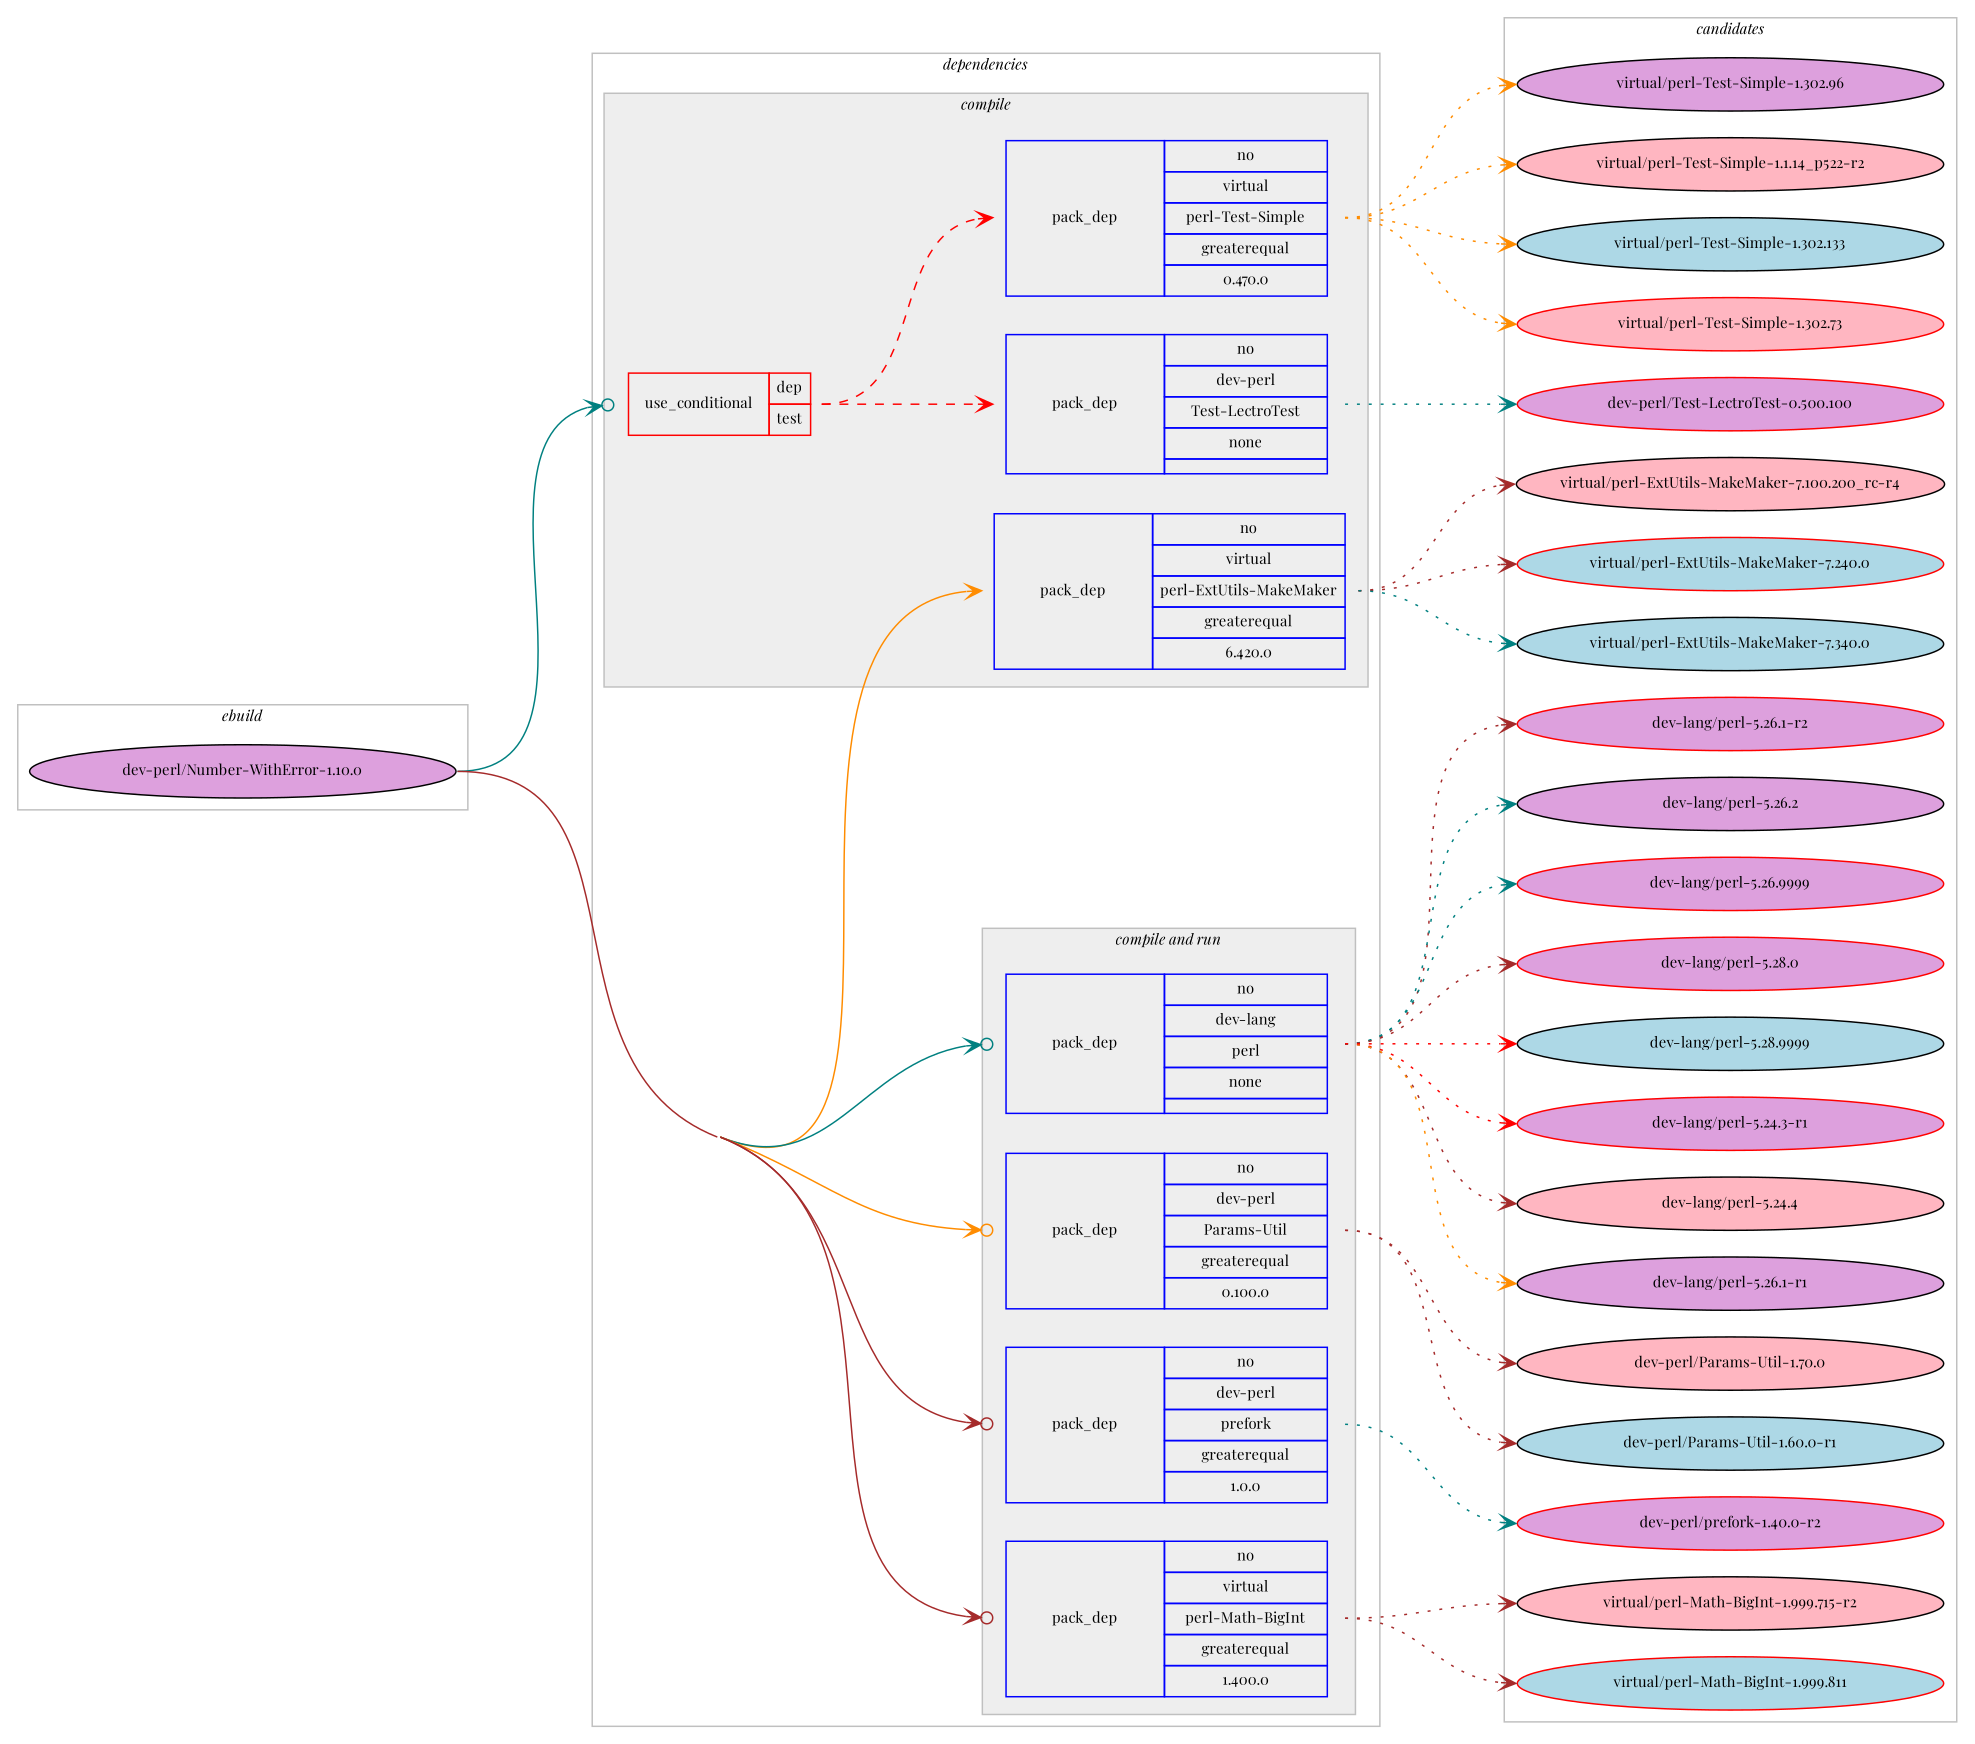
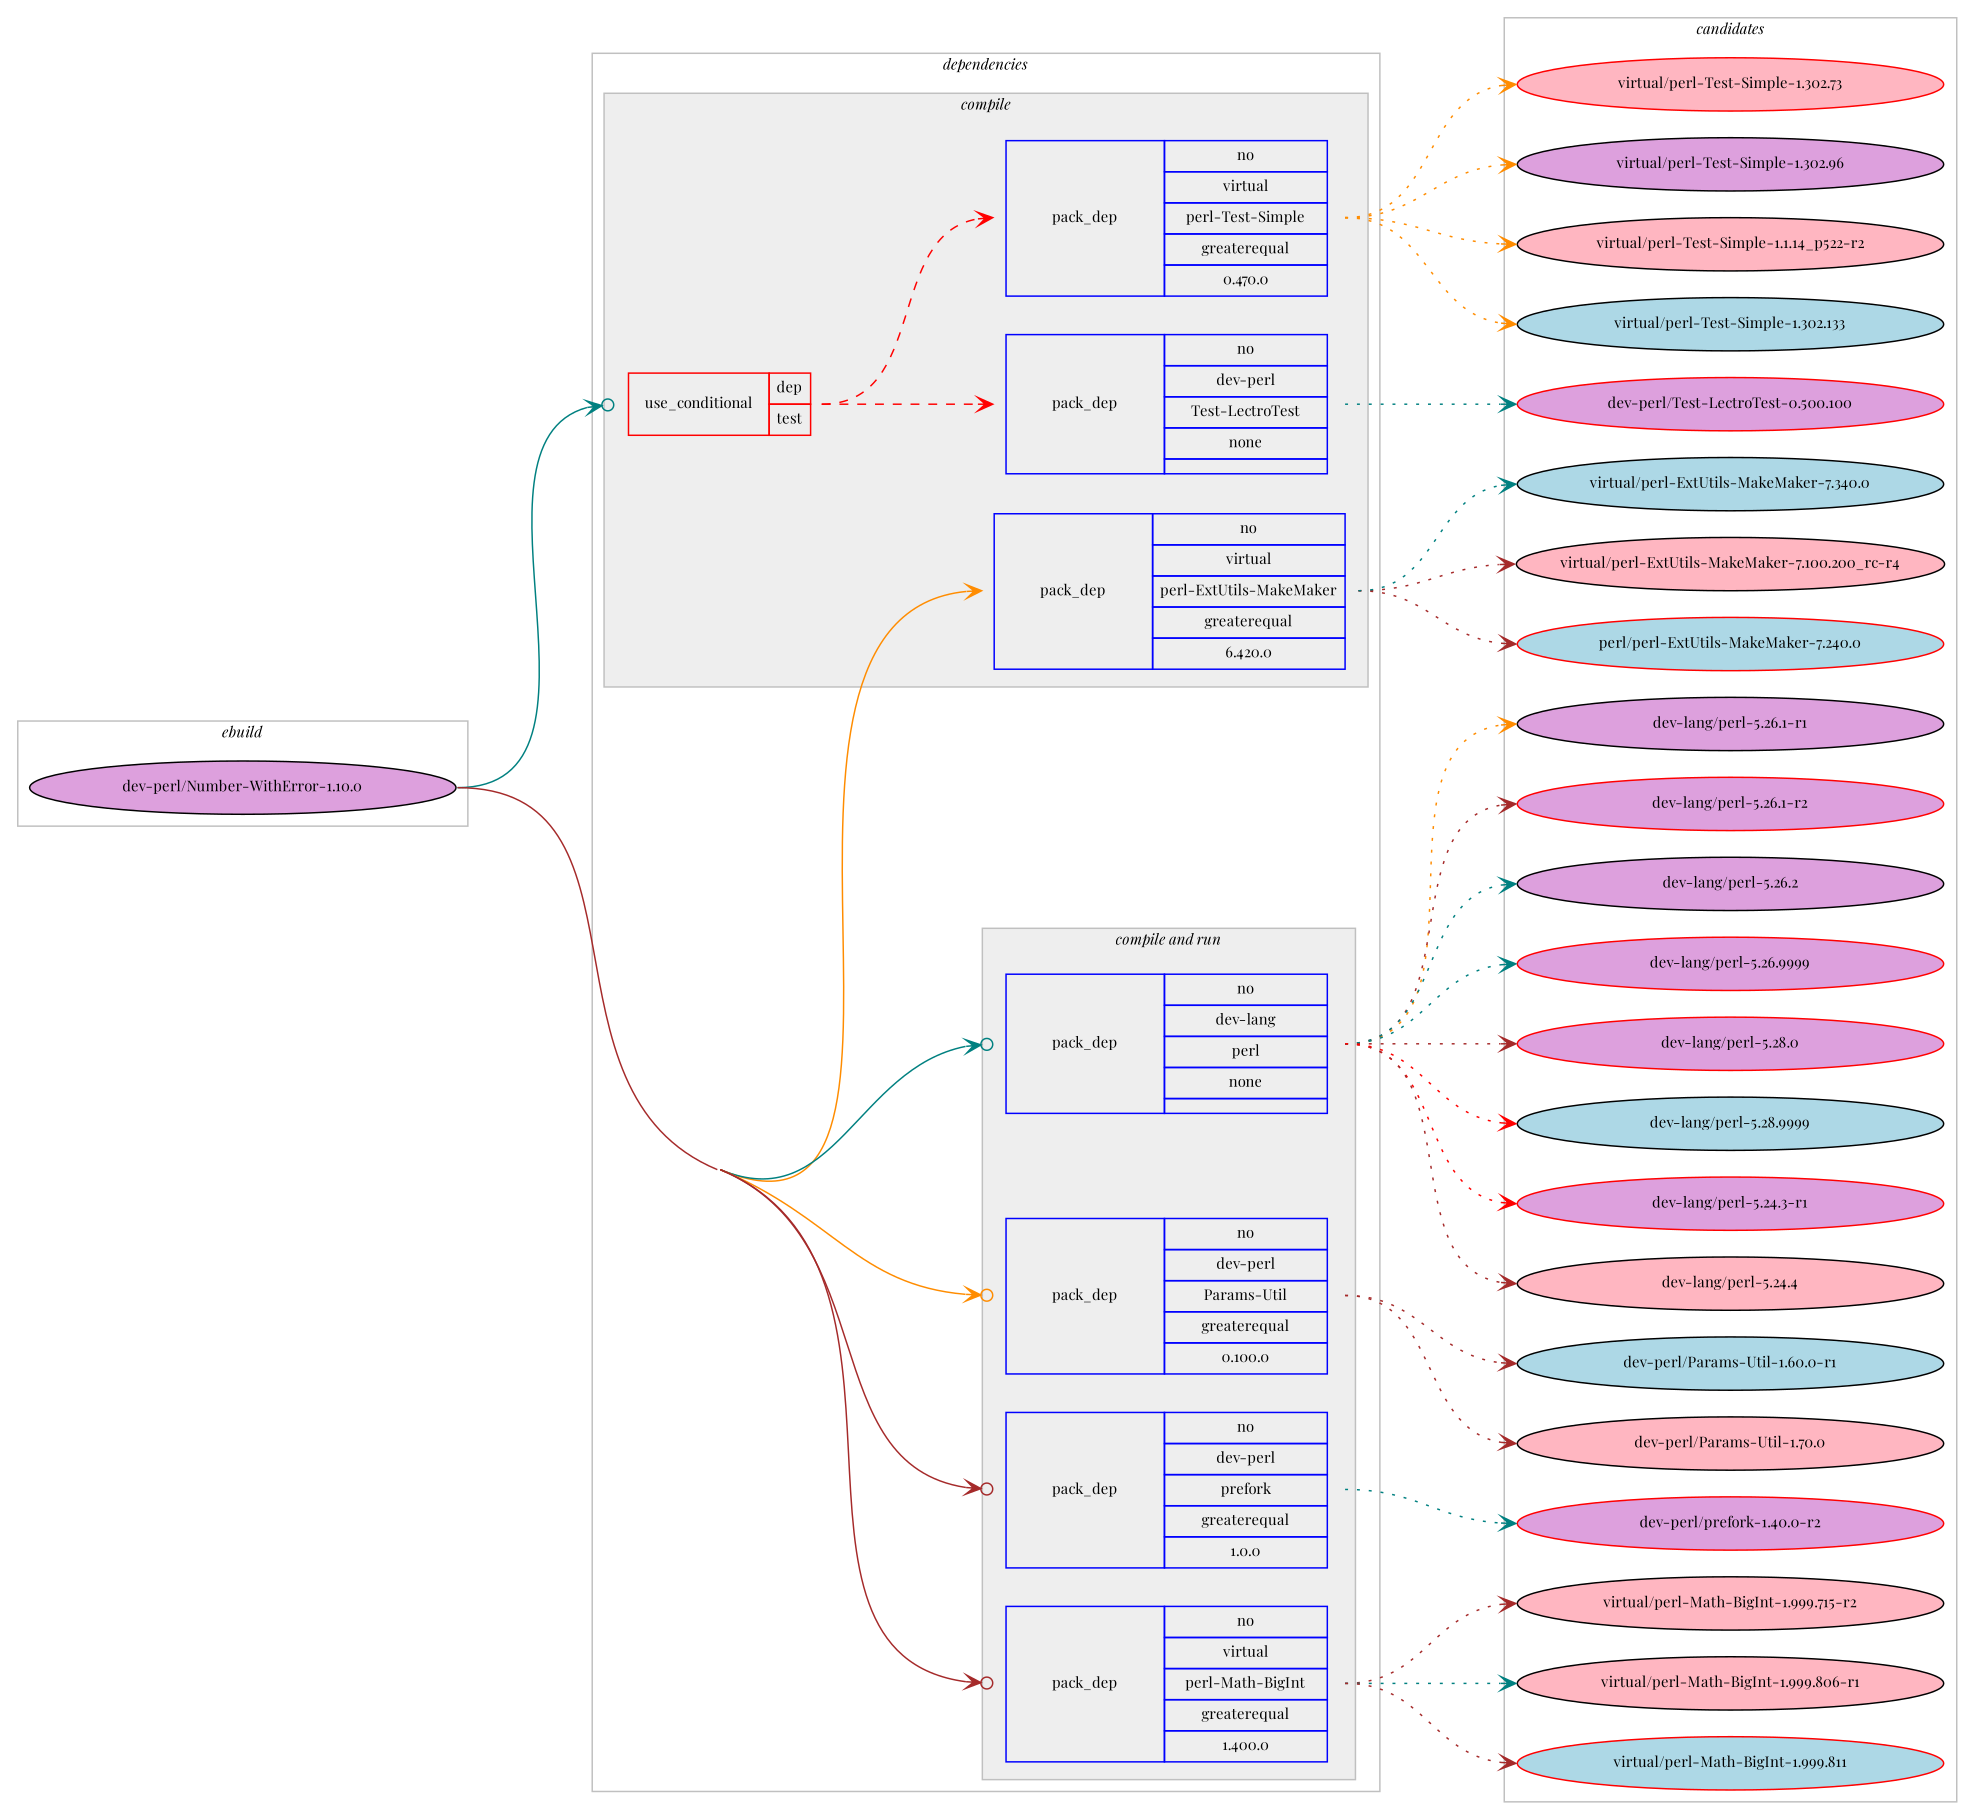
(1730, 564) -> (1730, 644)
none -> (1730, 1683)
